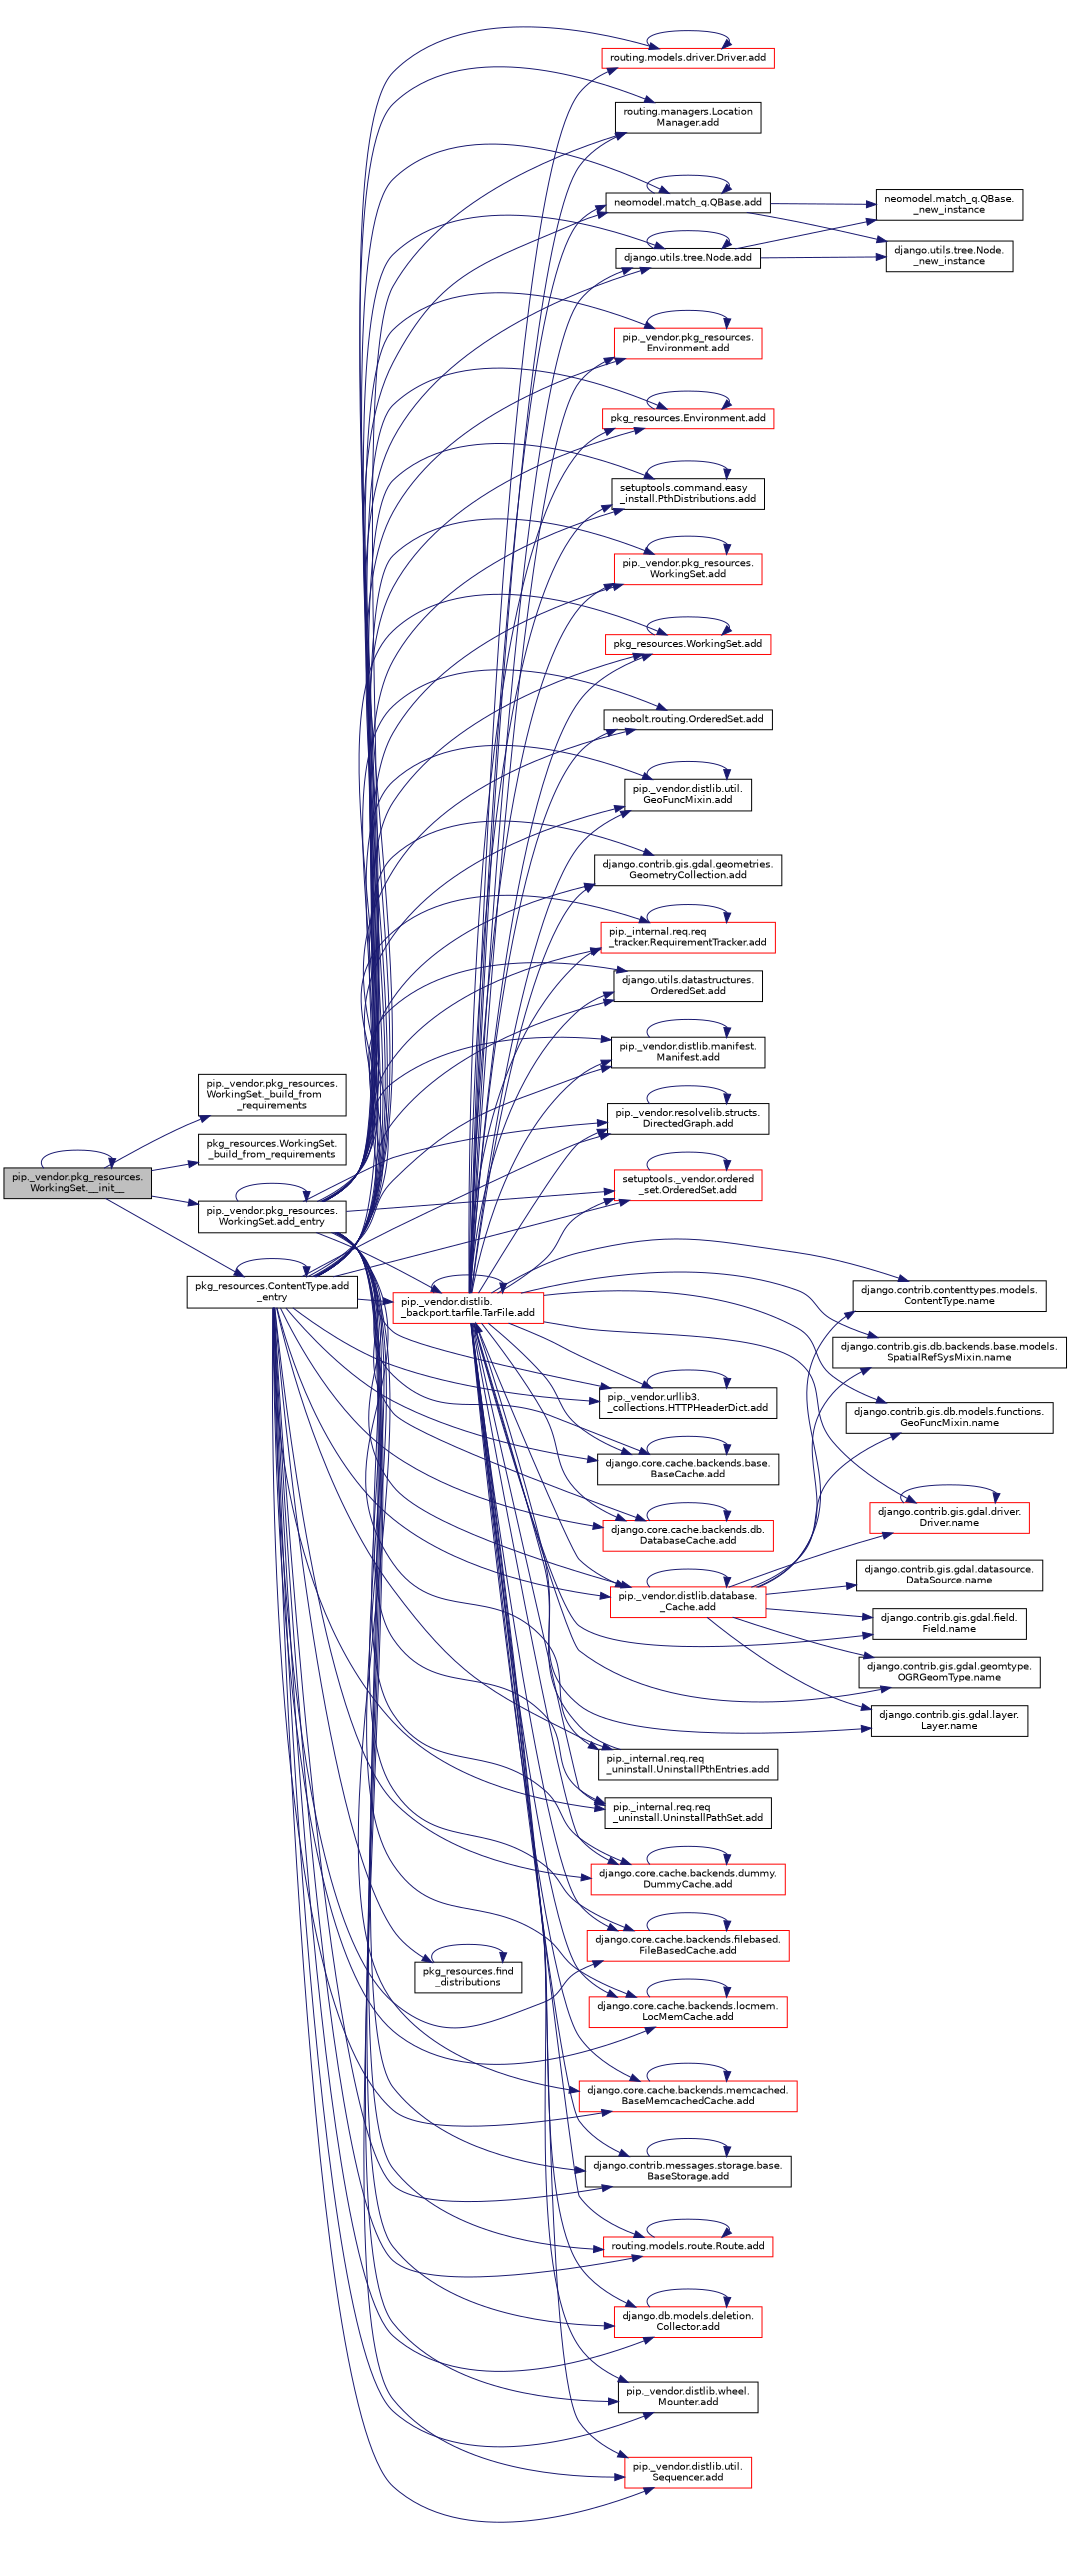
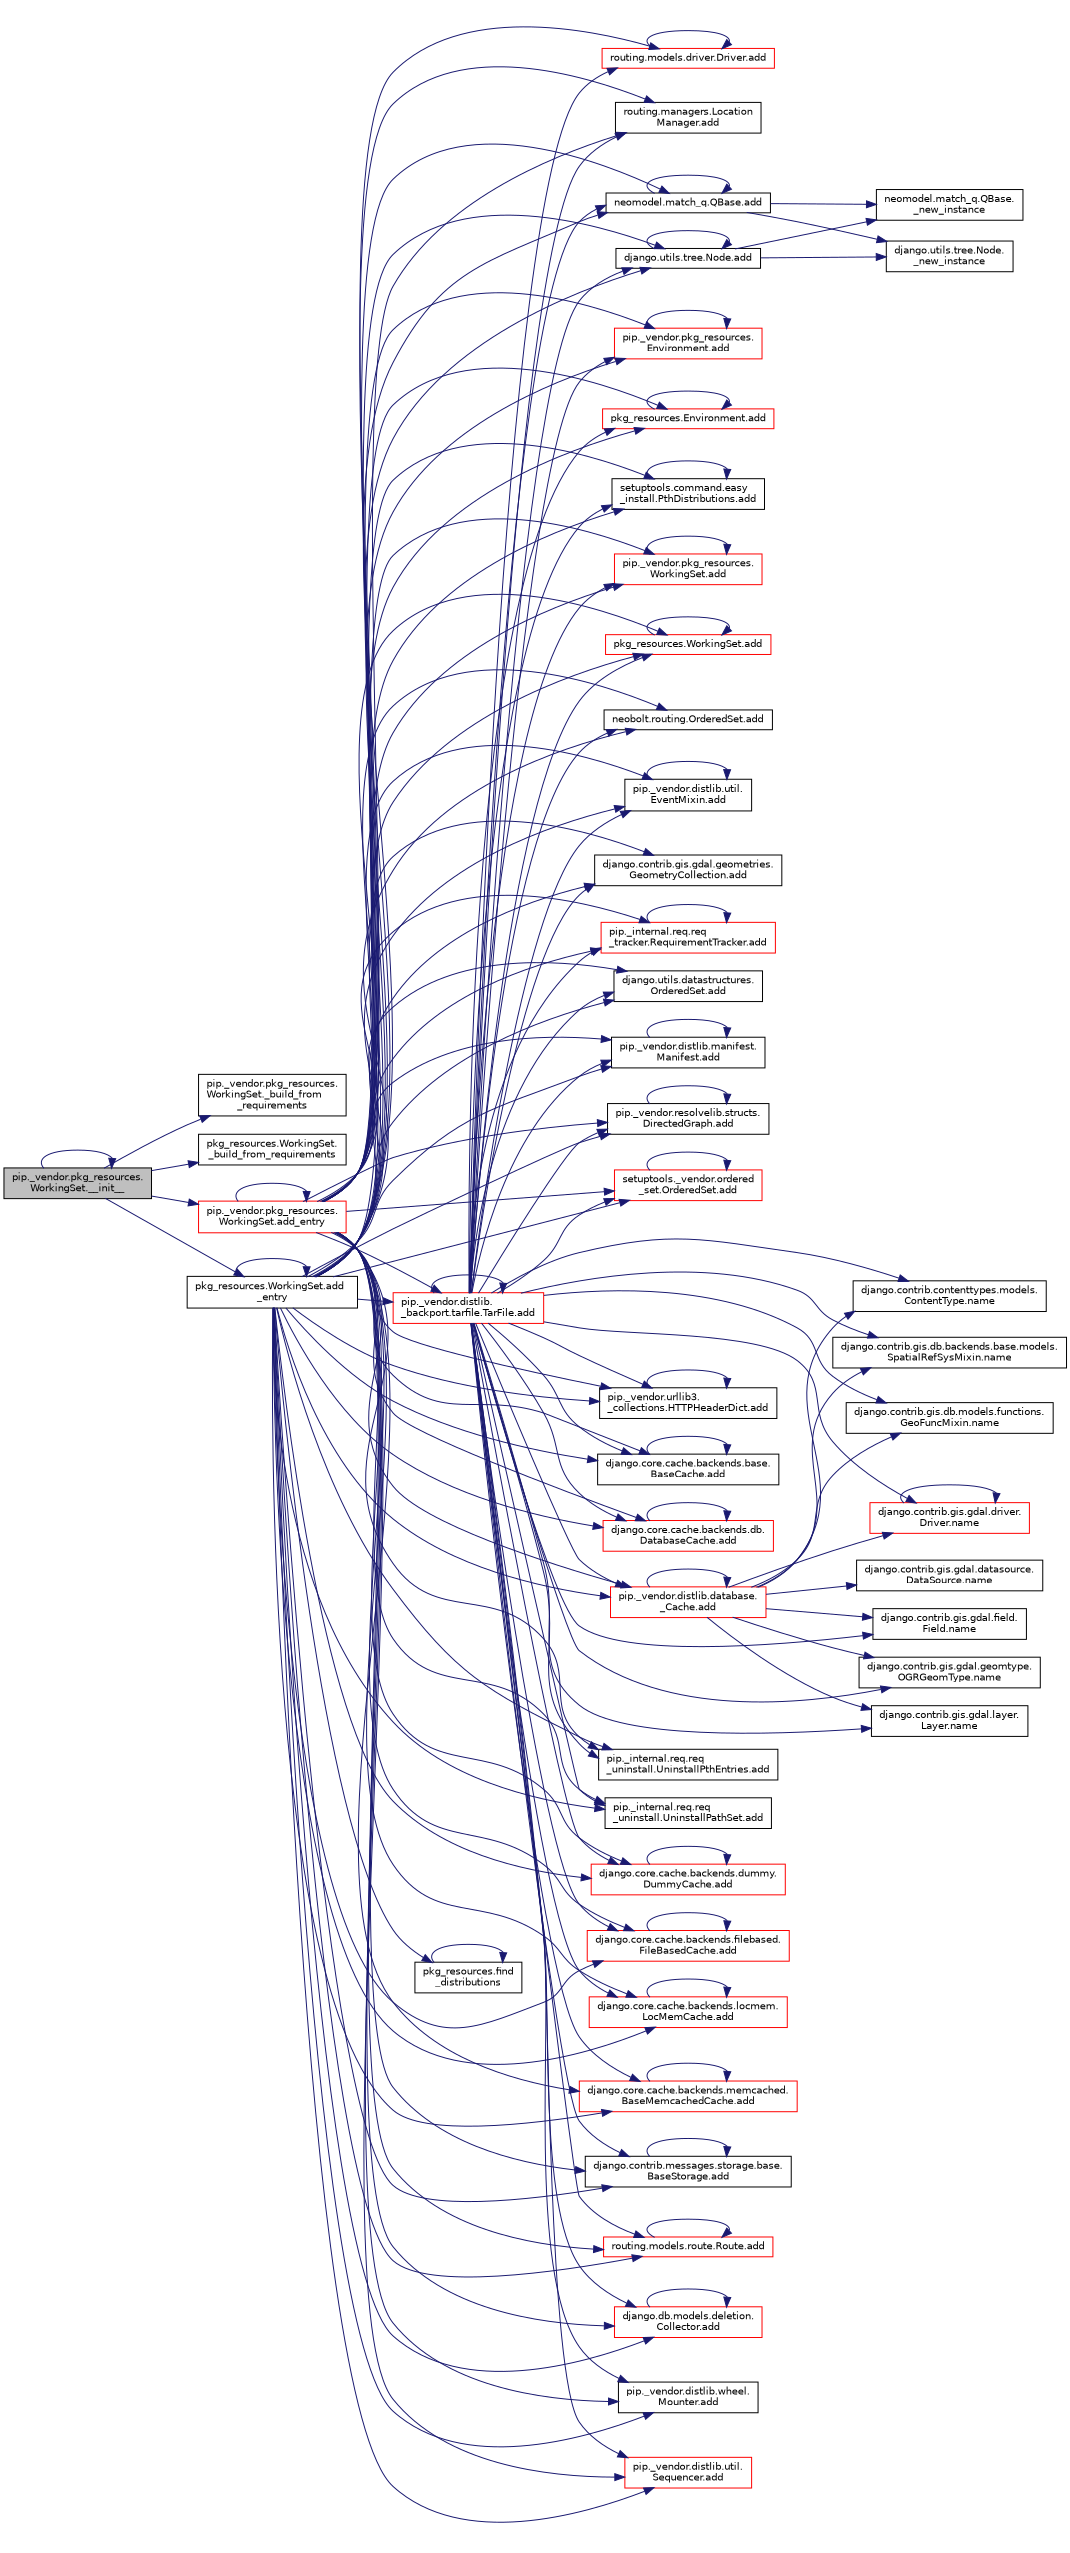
(688, 795) -> (688, 795)
(272, 1217) -> (272, 1217)
(272, 1292) -> (272, 1292)
(543, 1553) -> (535, 1541)
